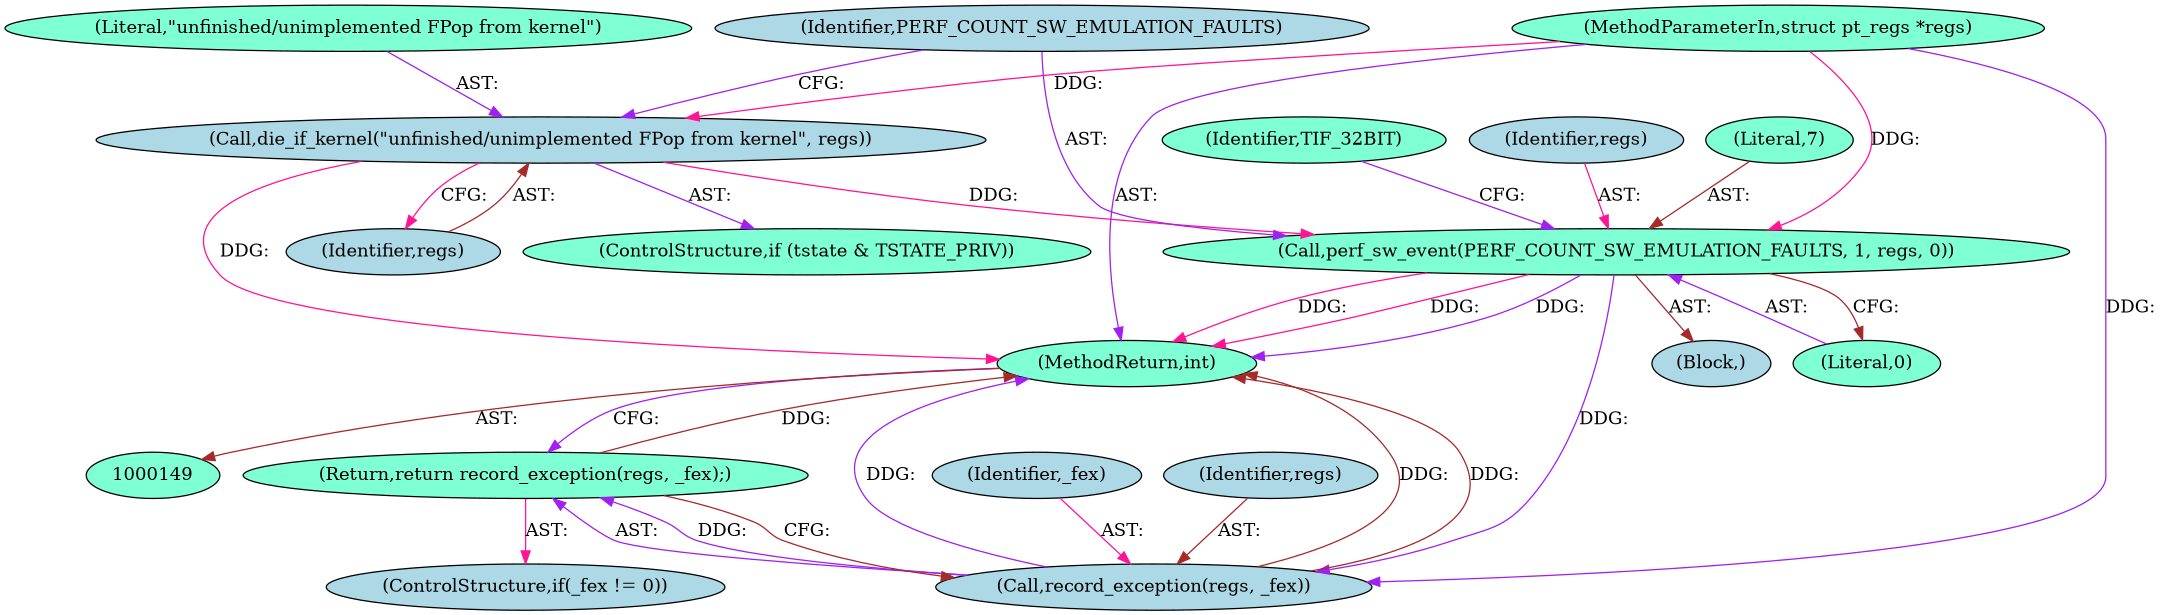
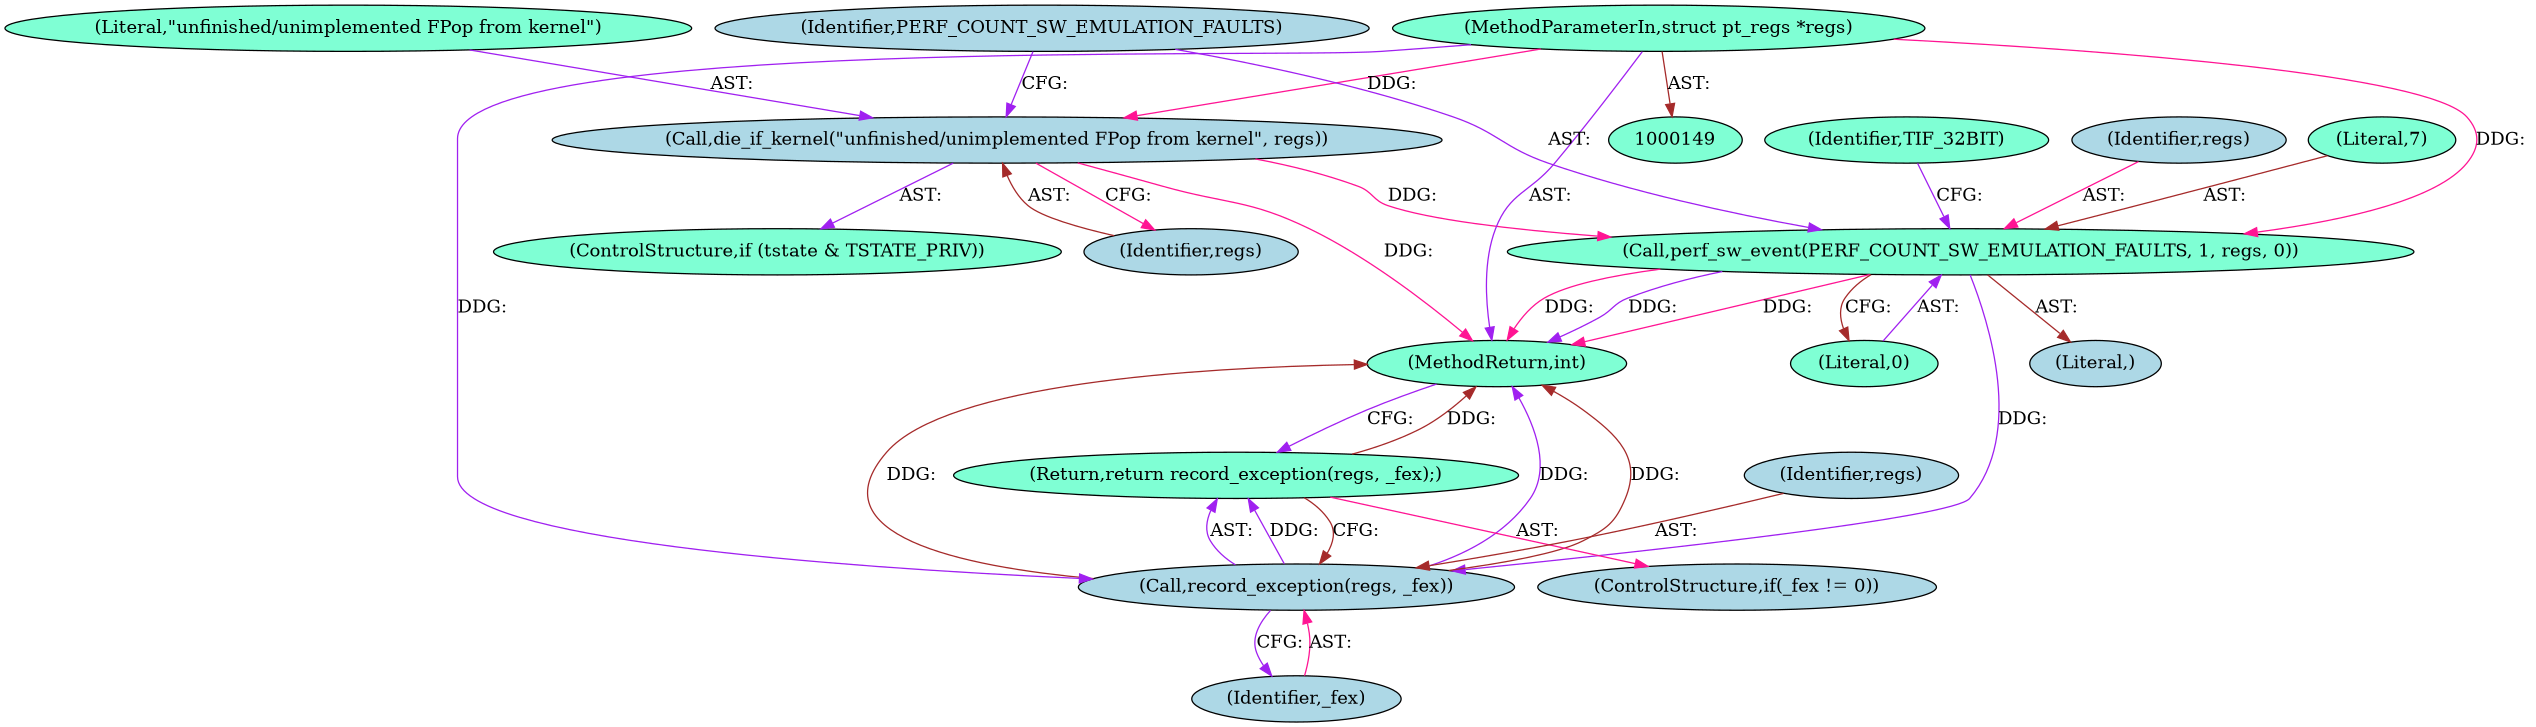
(1711, 364) -> (2096, 364)
(605, 396) -> (1666, 78)
none -> (1256, 637)
